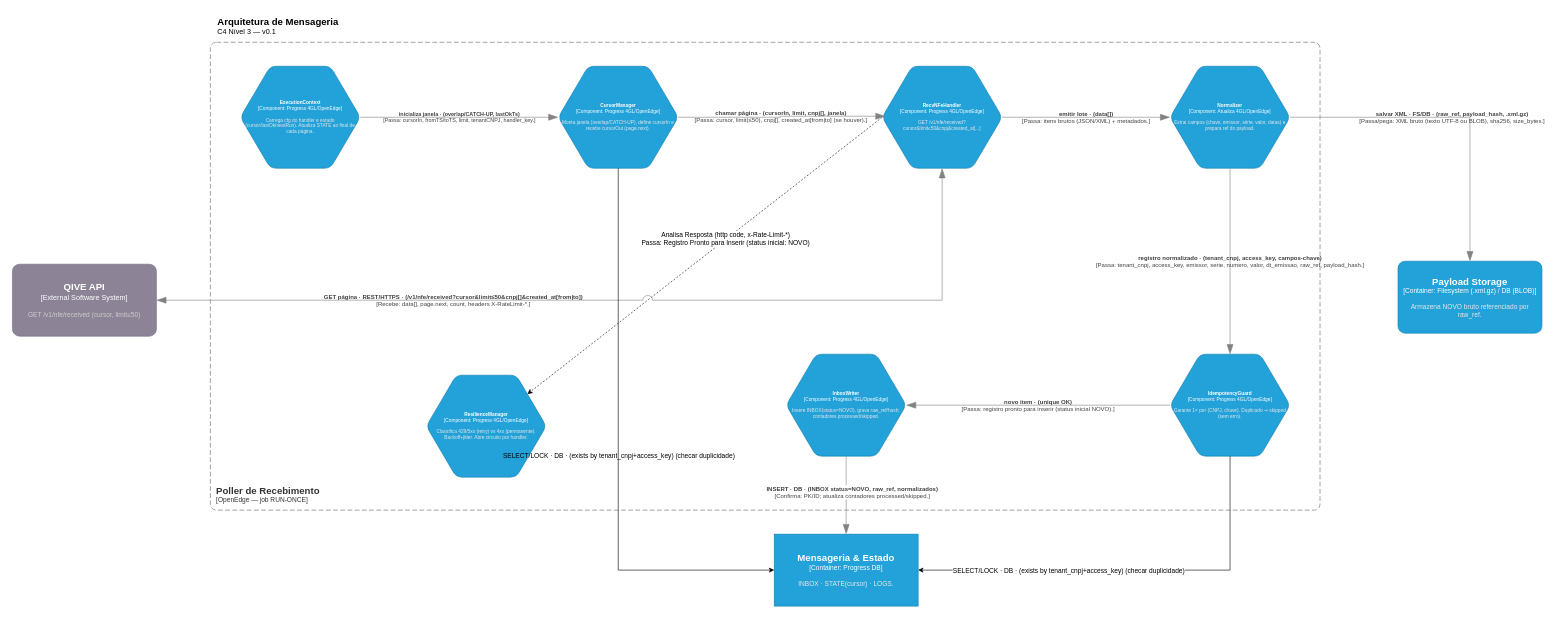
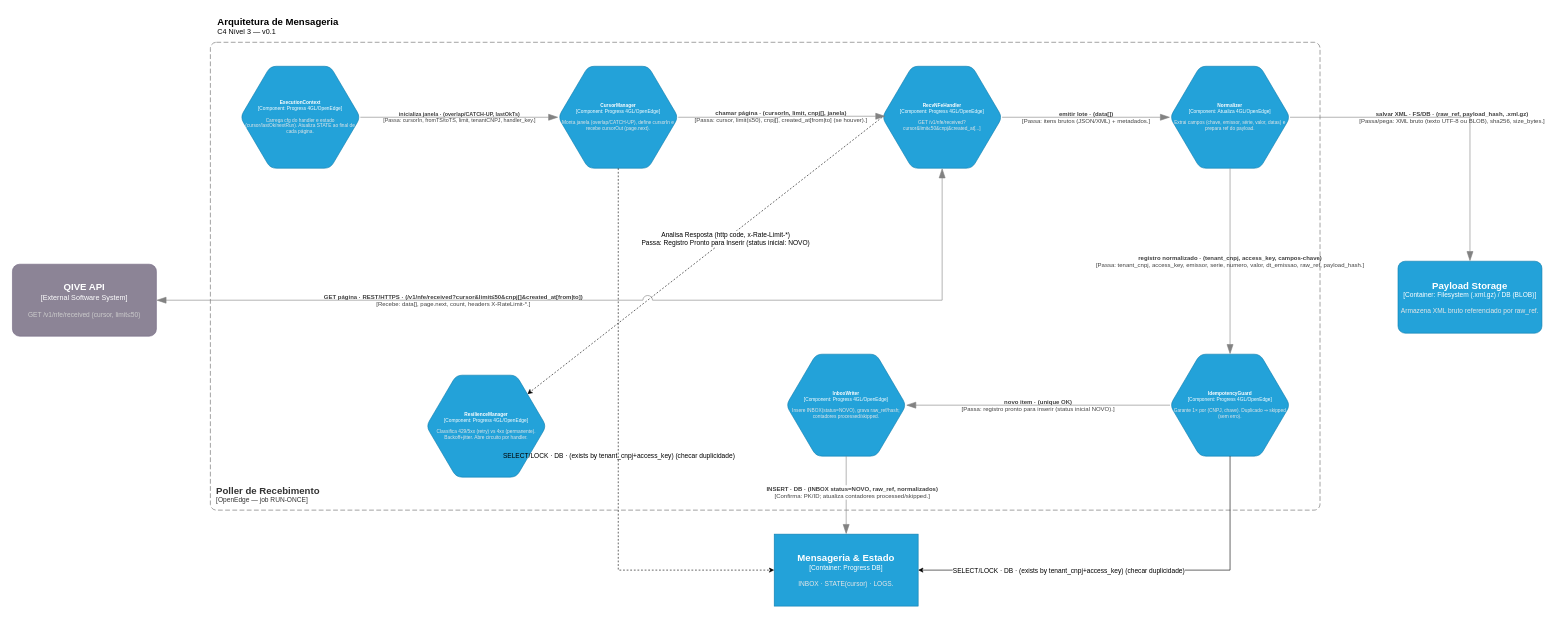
(1470, 297) -> (1470, 297)
(618, 445) -> (618, 445)
